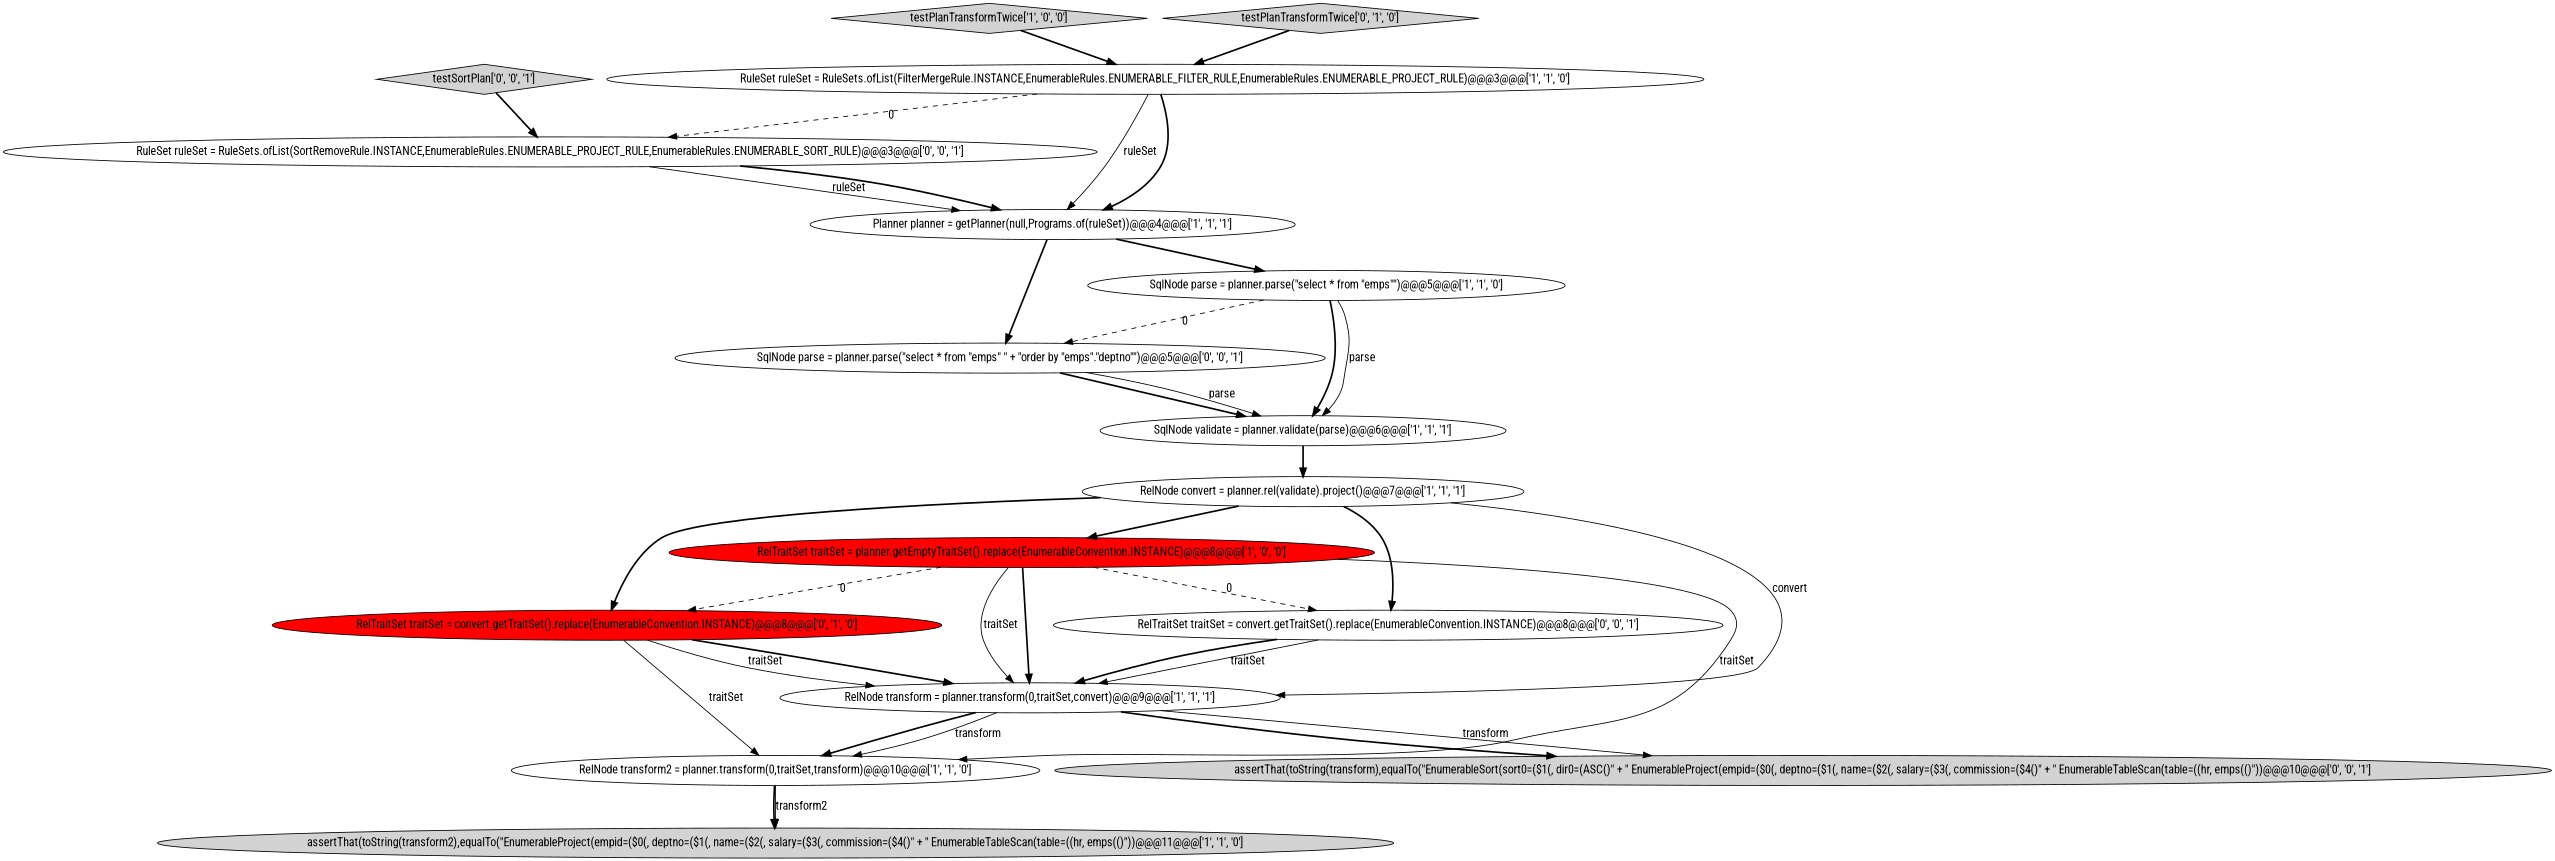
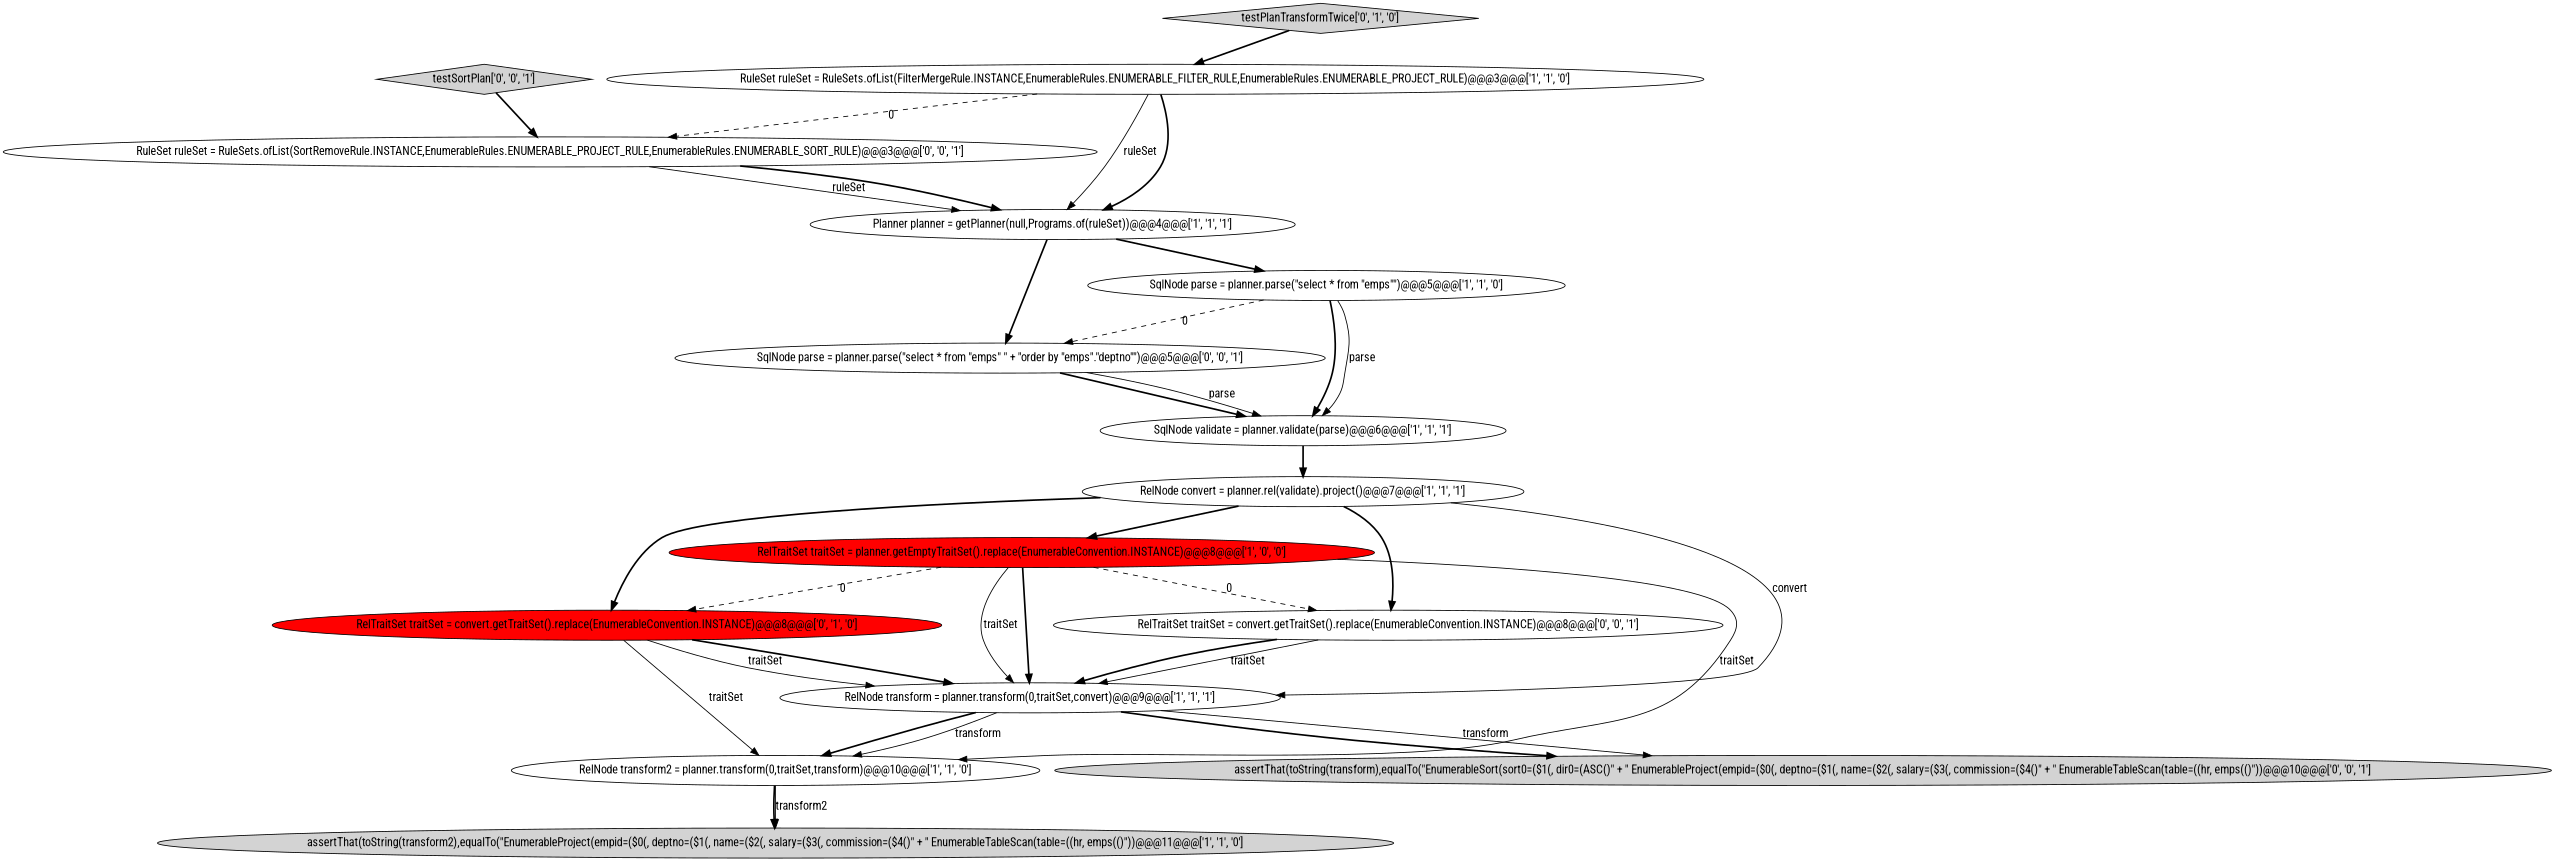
(989, 18) -> none
